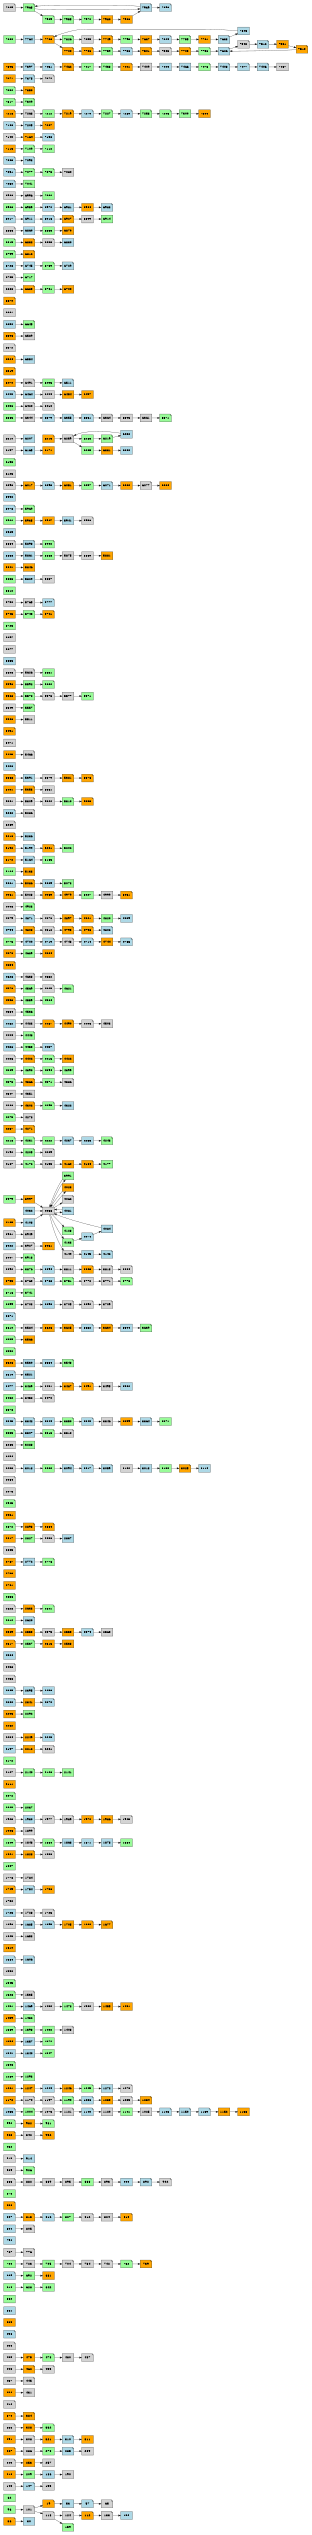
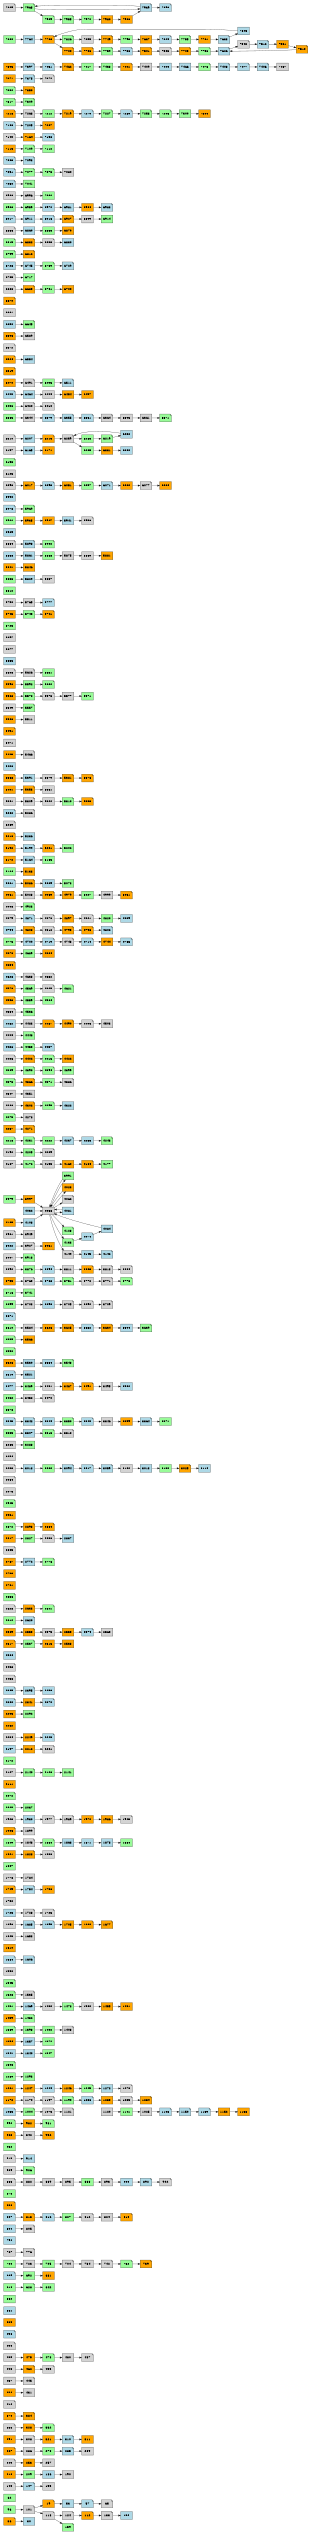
none -> (38, 439)
(88, 918) -> (88, 918)
none -> (116, 1468)
(88, 2112) -> none
